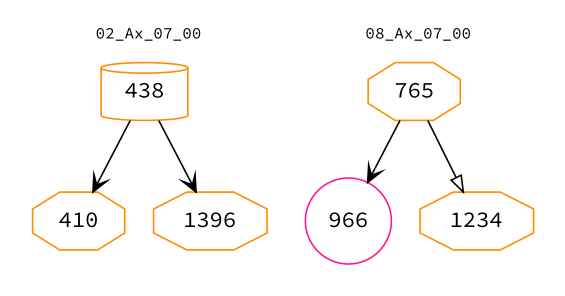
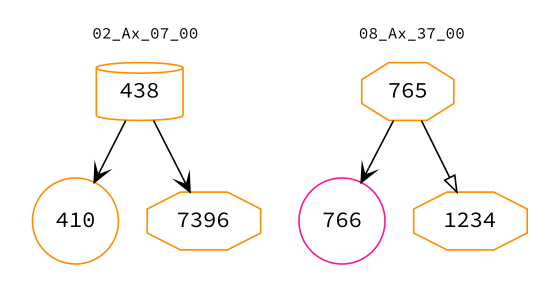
(419, 35) -> (413, 35)
(79, 221) -> (75, 221)
(210, 221) -> (204, 221)
(348, 221) -> (342, 221)
